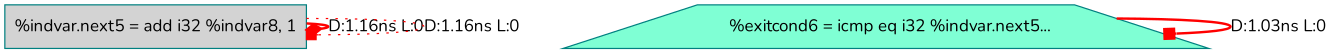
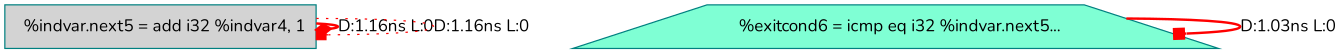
(156, 27) -> (160, 27)
